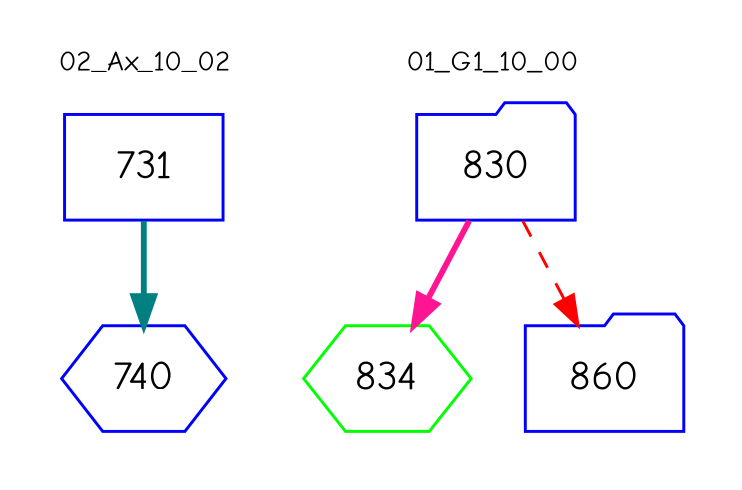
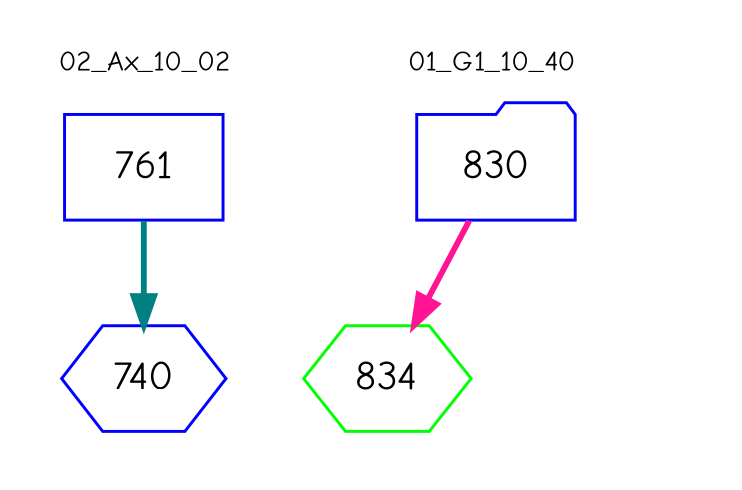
(493, 63) -> (493, 63)
(144, 167) -> (144, 167)
(605, 379) -> none
